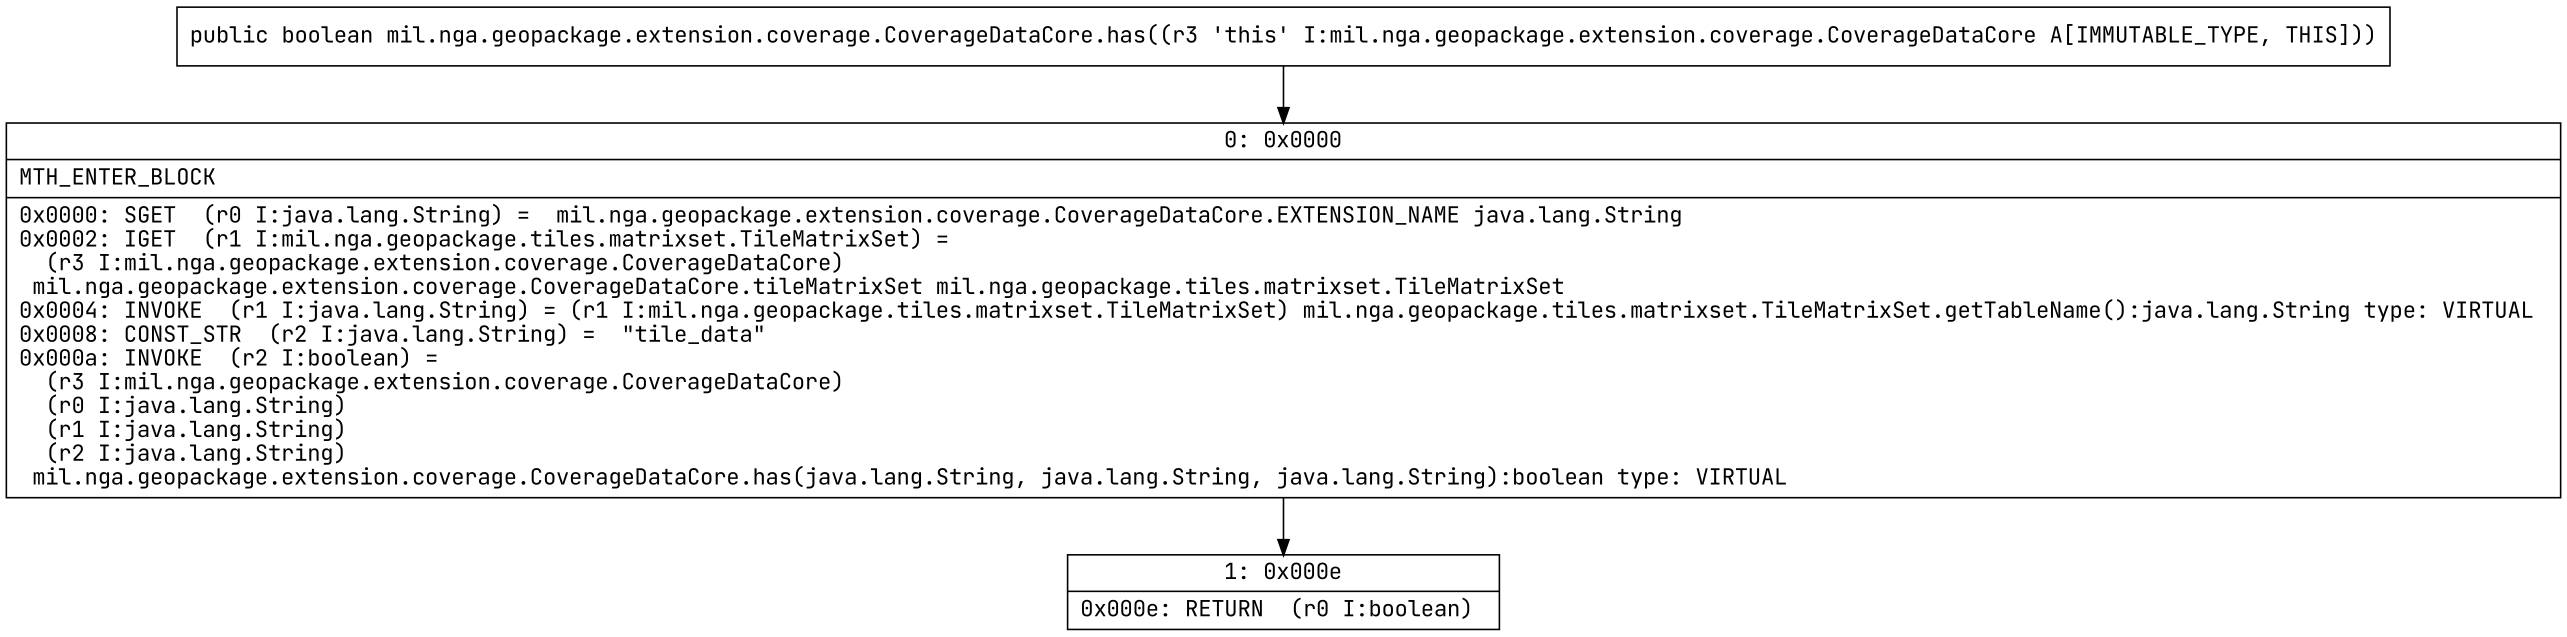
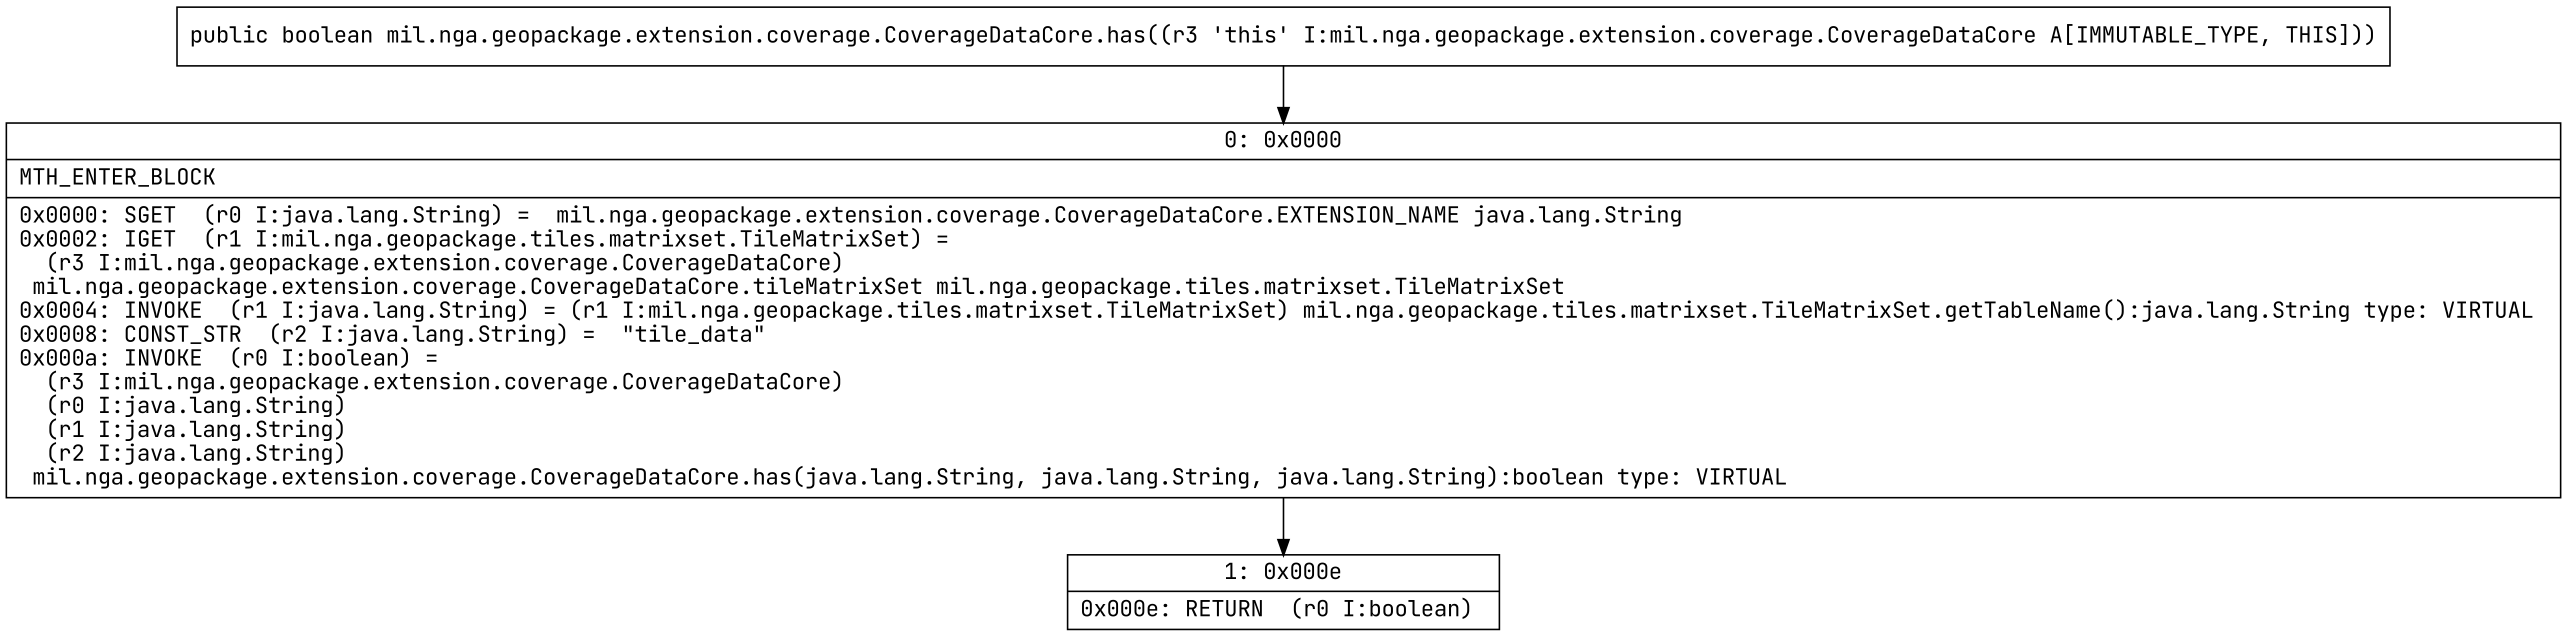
(236, 359) -> (236, 359)
